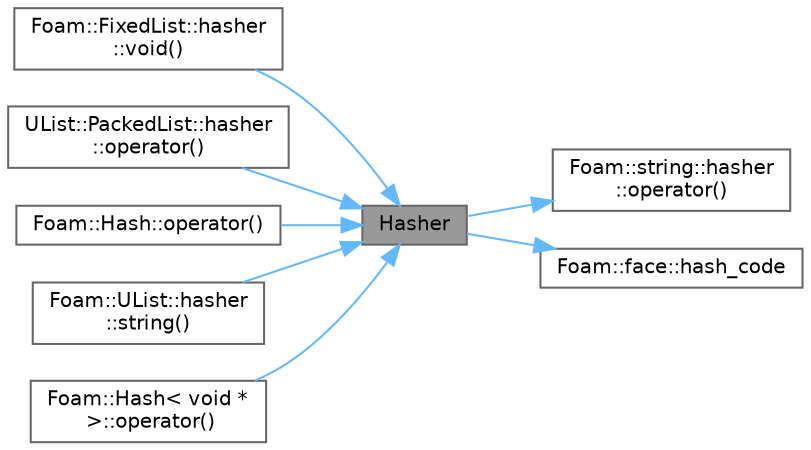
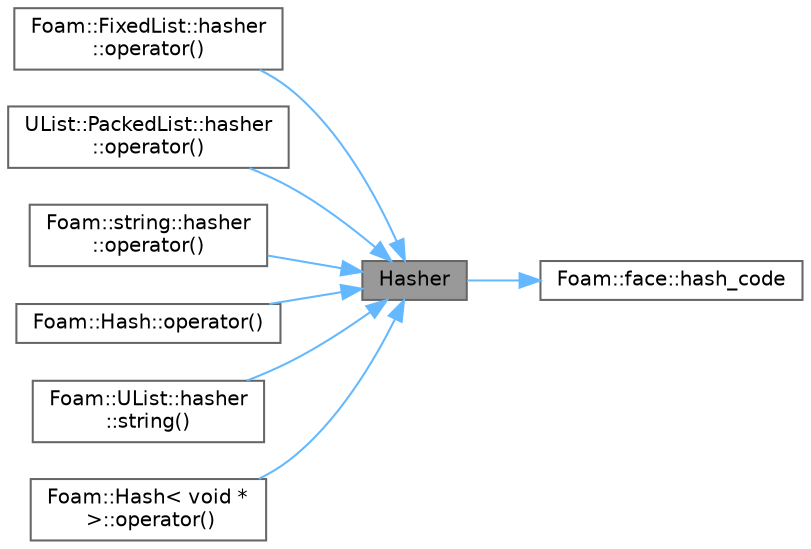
(148, 39) -> (148, 39)
(500, 210) -> (304, 262)
